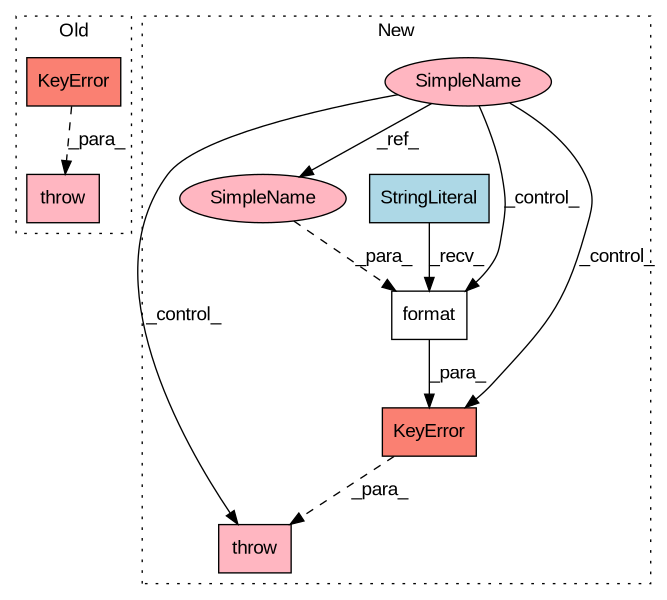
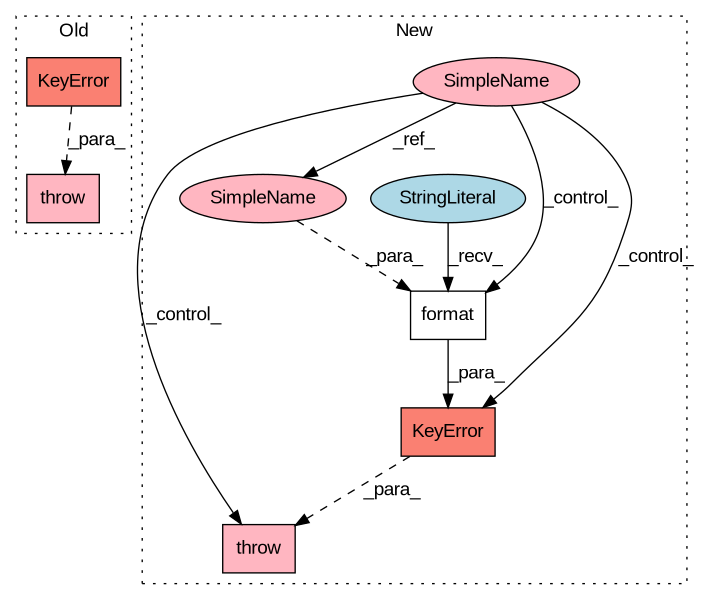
(429, 199) -> (448, 199)
